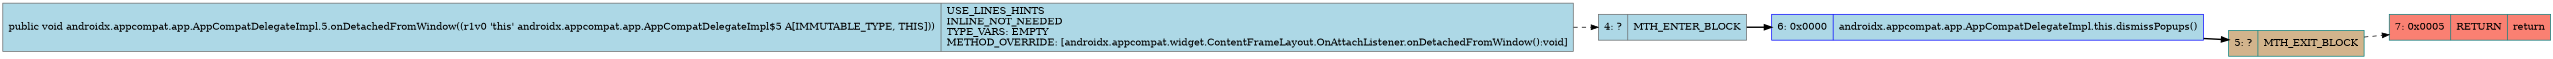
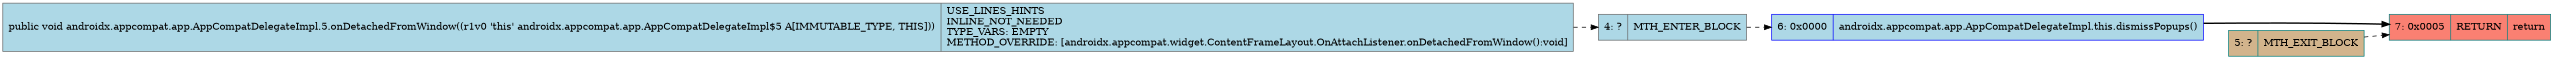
(1756, 27) -> (1756, 27)
(2213, 39) -> (2293, 23)
